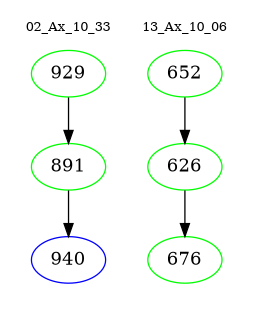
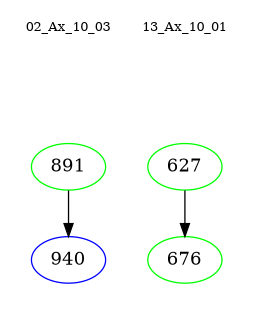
(69, 28) -> (69, 28)
(185, 28) -> (185, 28)
(69, 74) -> none
(185, 74) -> none
(185, 167) -> (185, 167)
